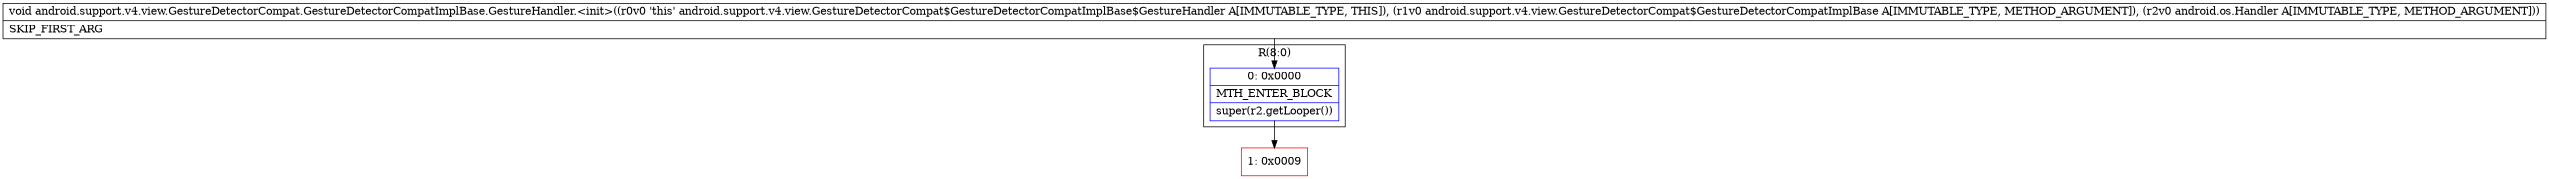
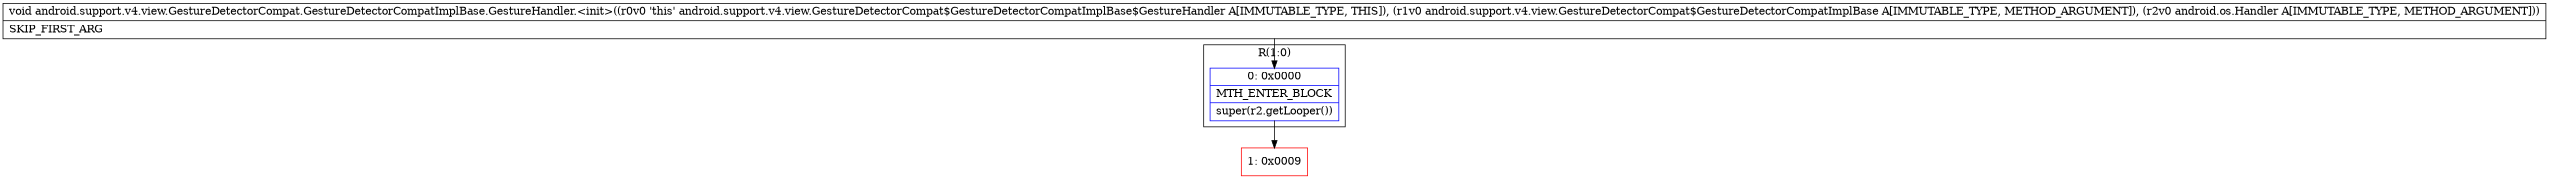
(1274, 53) -> (1274, 53)
